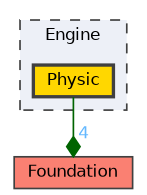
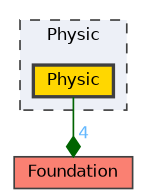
(73, 36) -> (73, 36)
